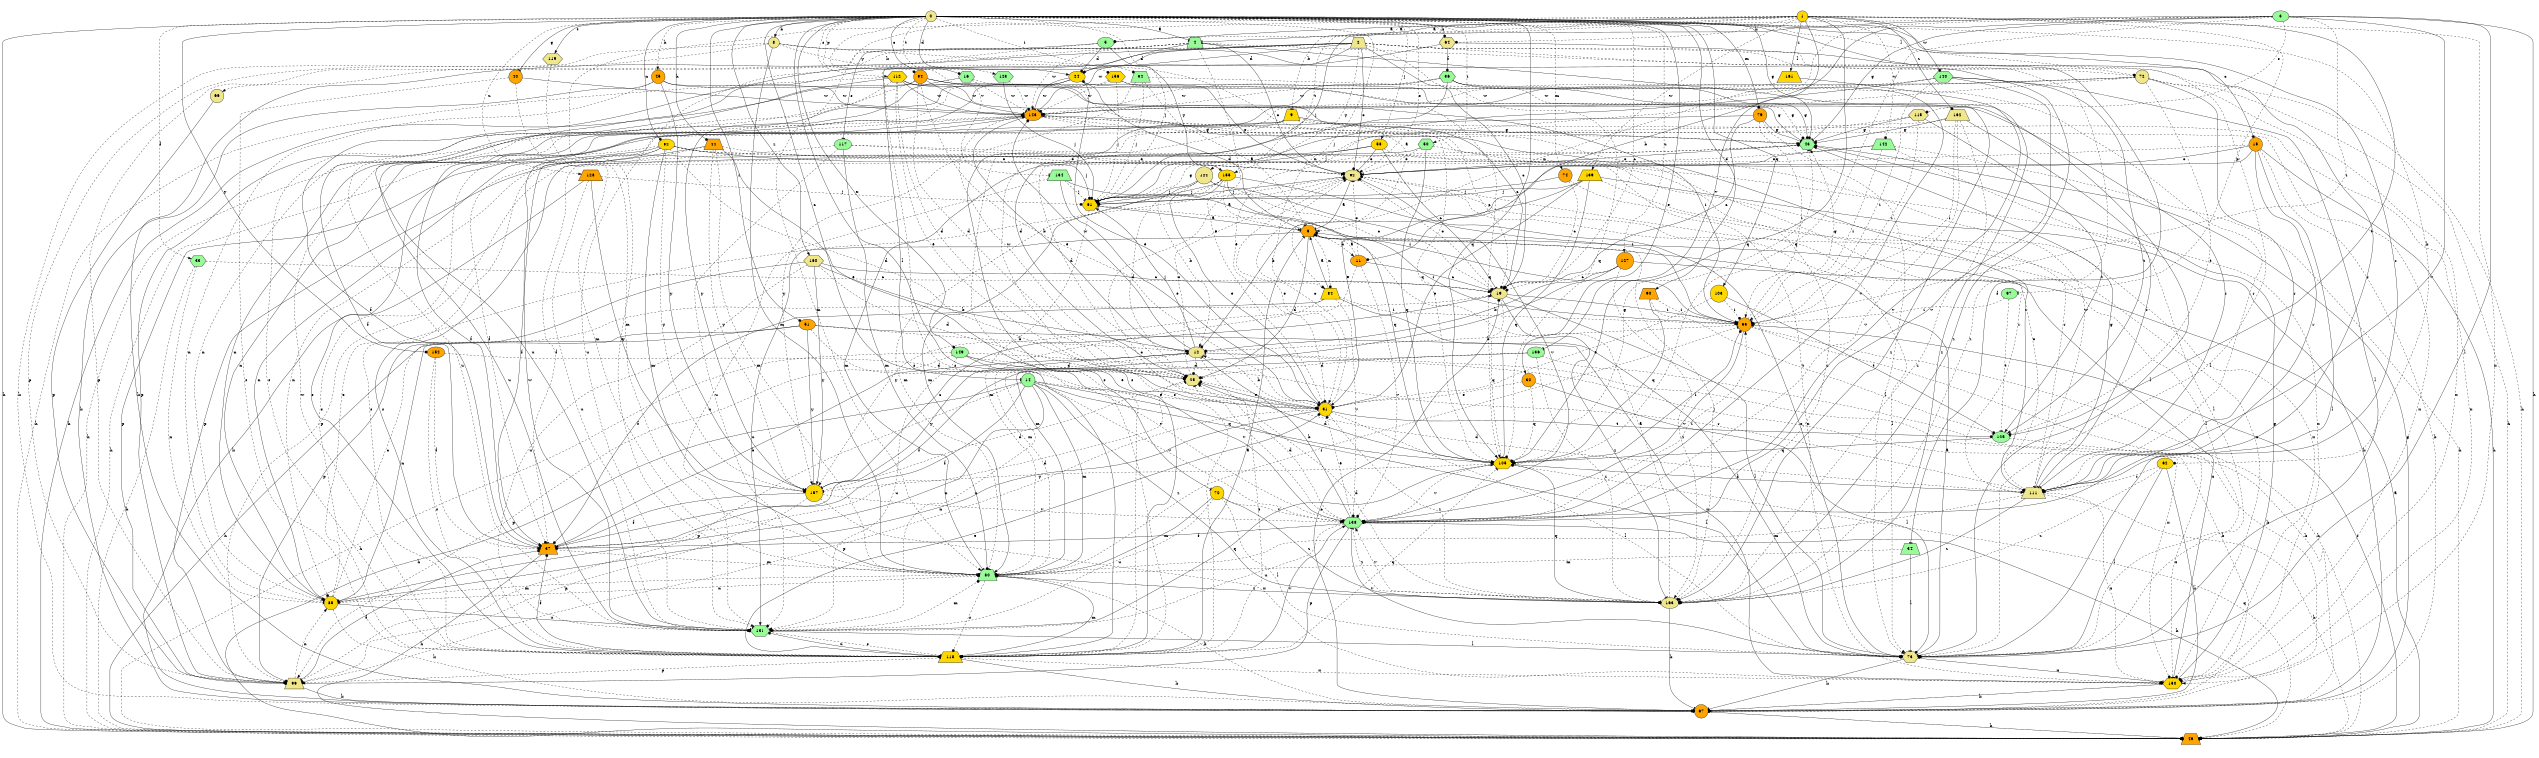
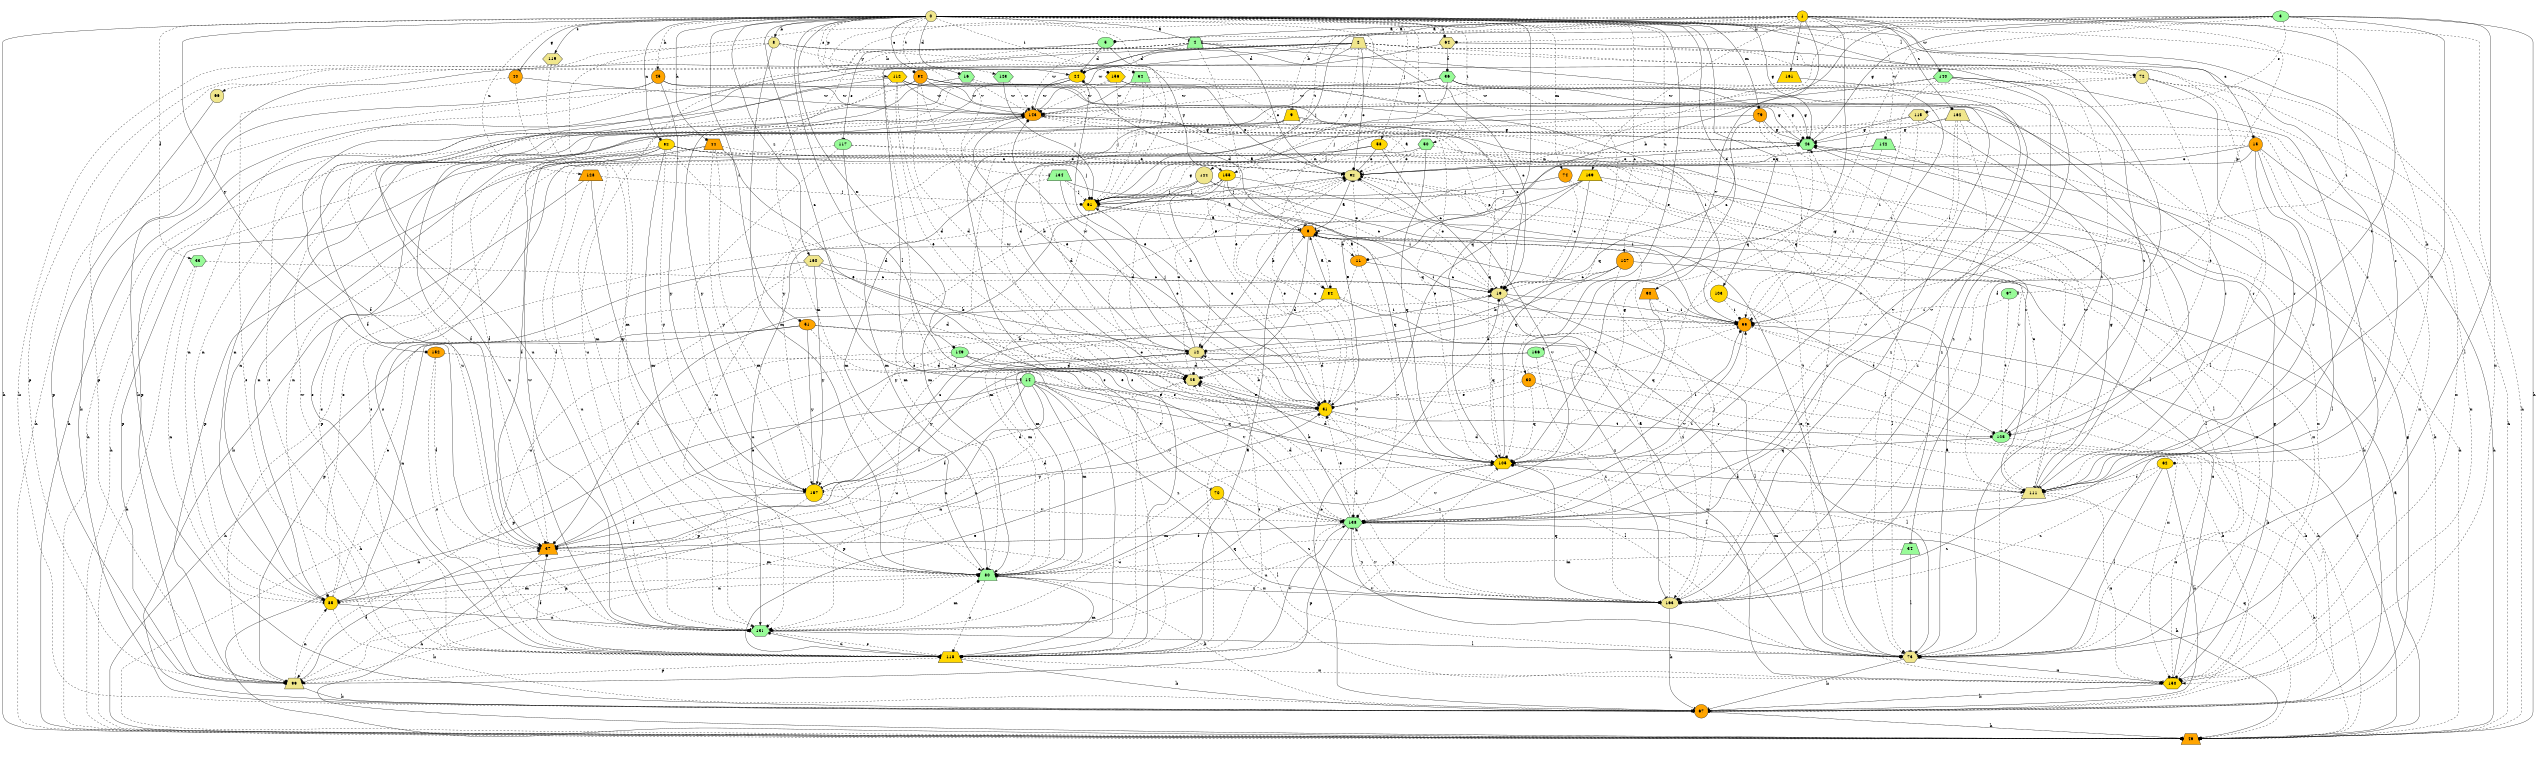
(1534, 91) -> (1085, 105)
